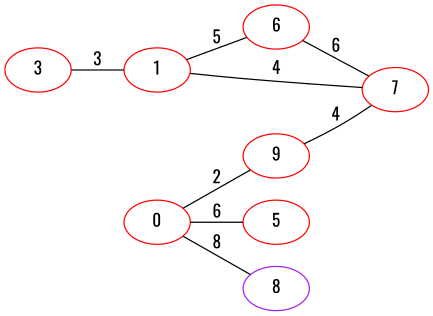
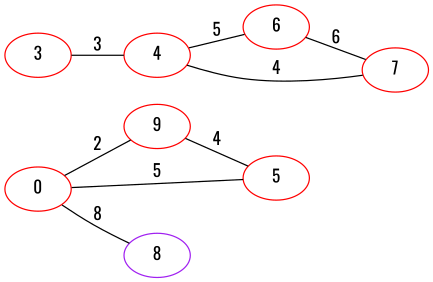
(157, 70) -> (157, 55)
(339, 126) -> (217, 152)
(217, 213) -> (157, 173)
